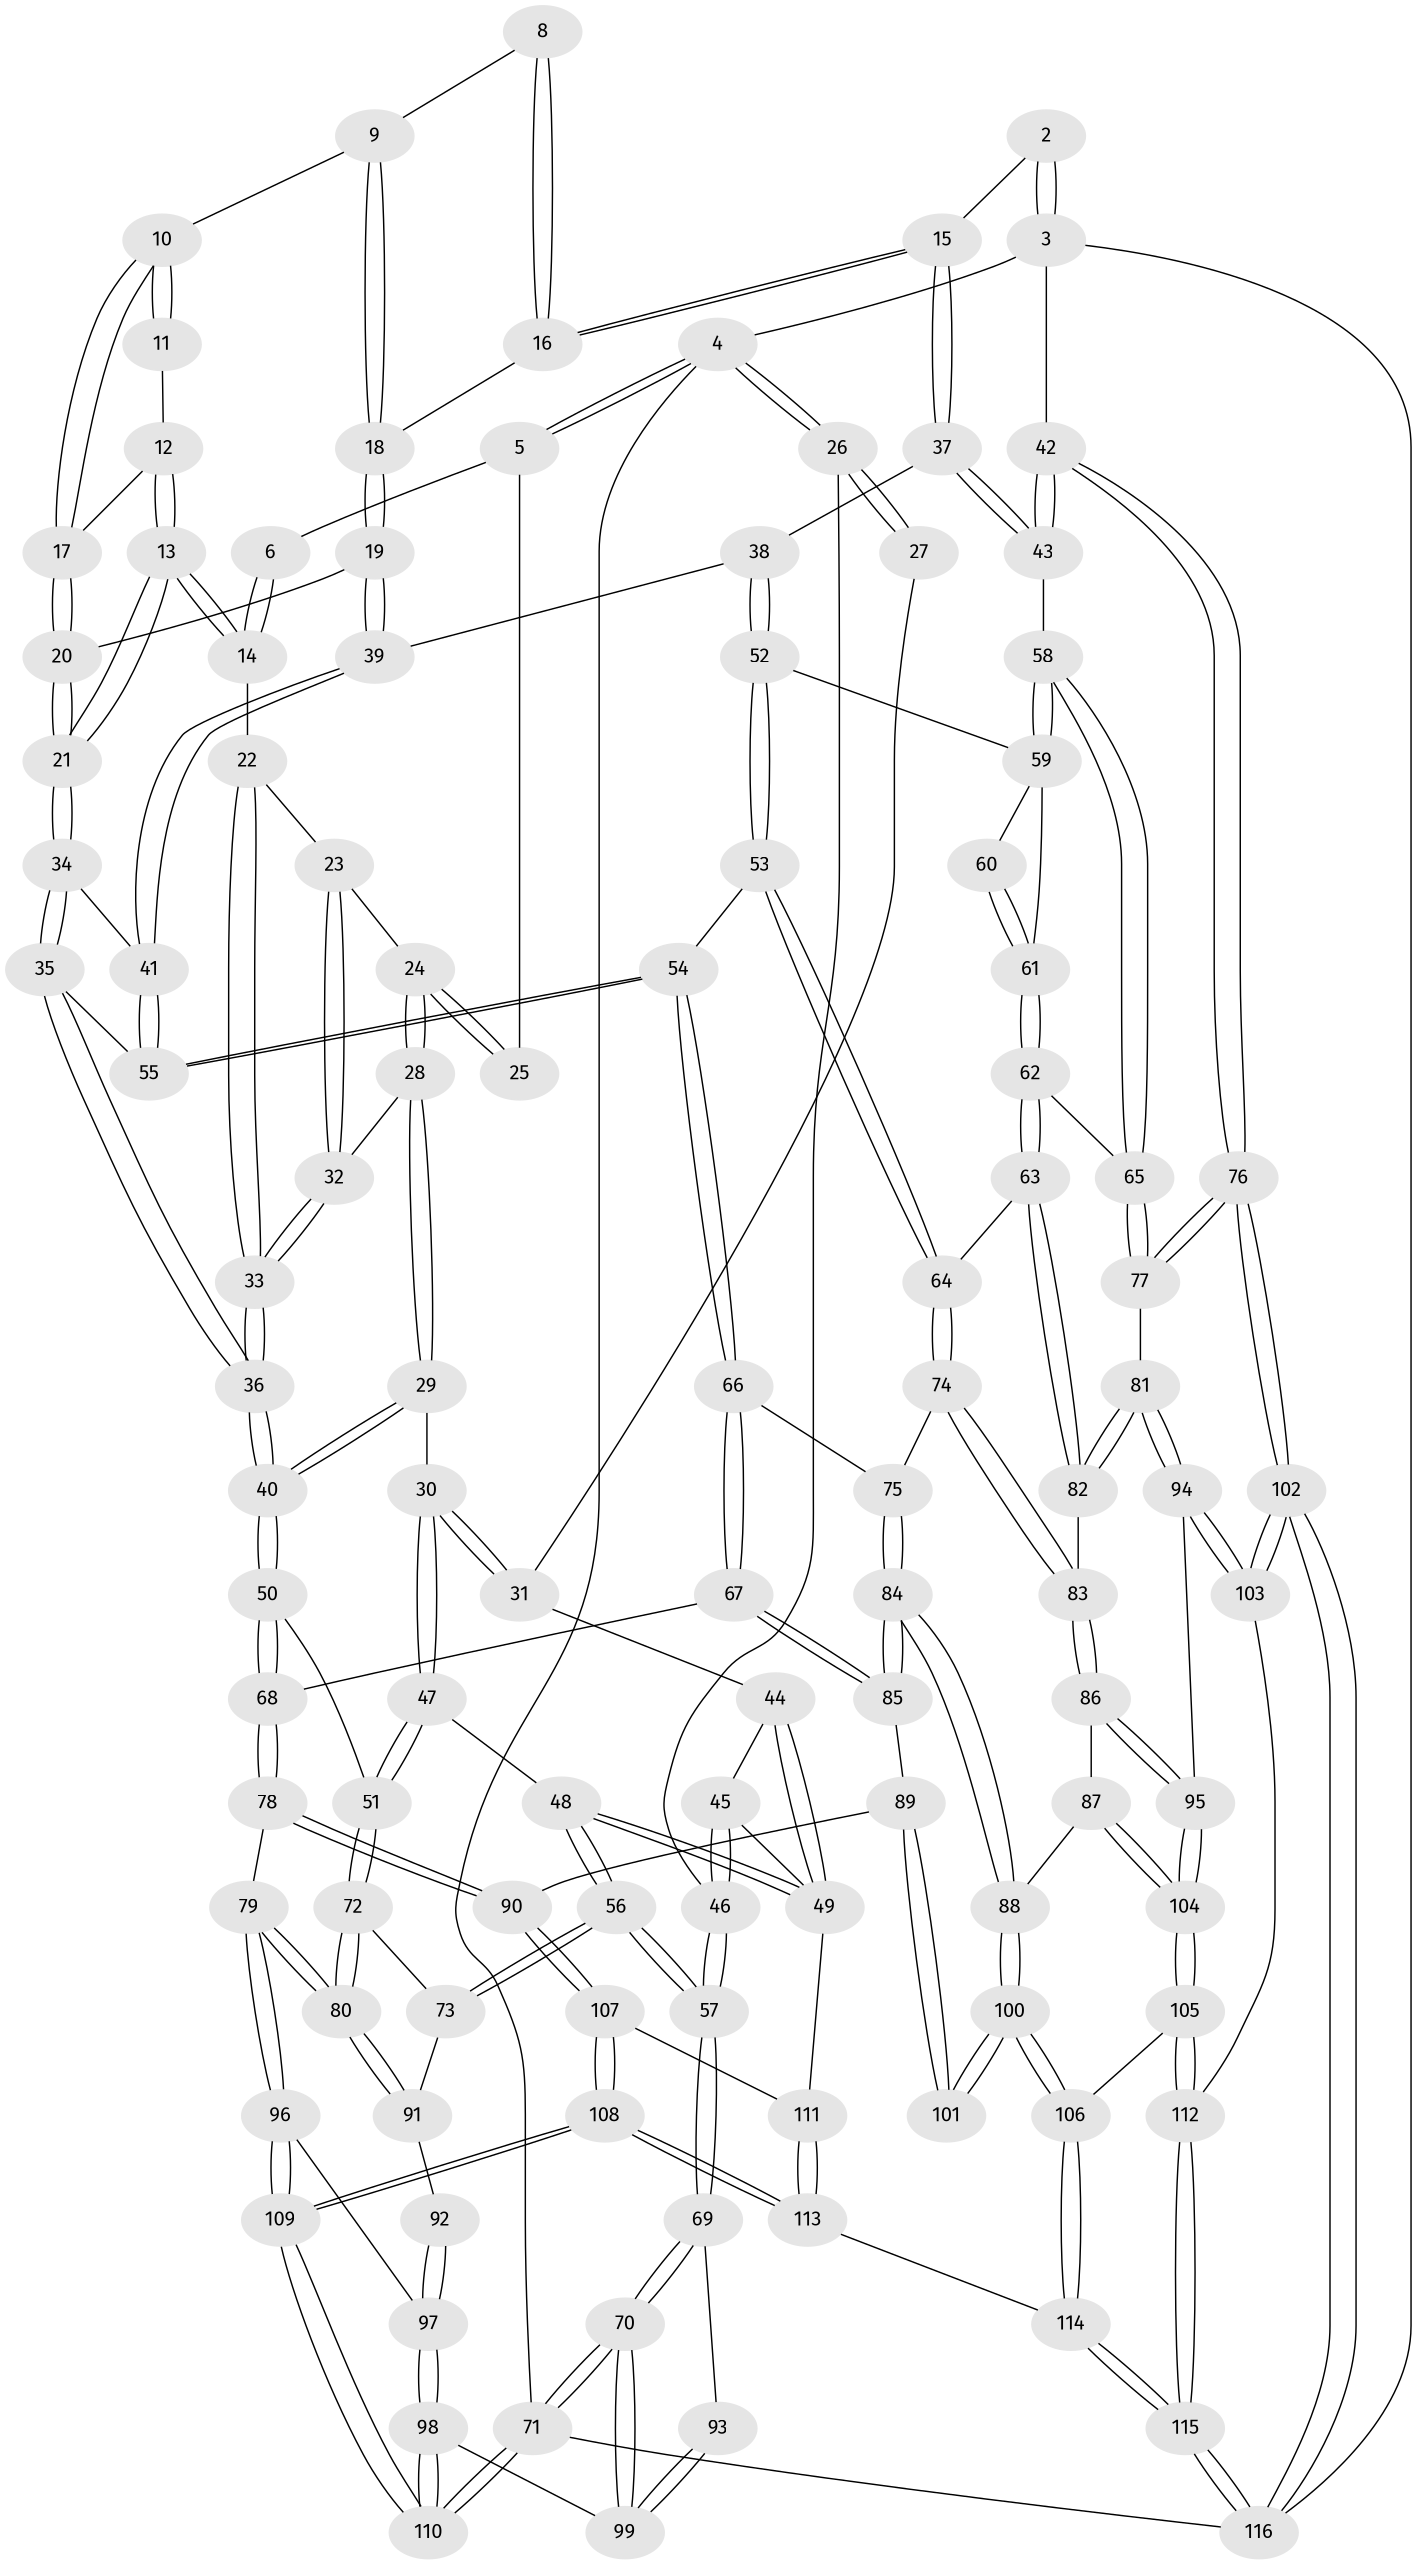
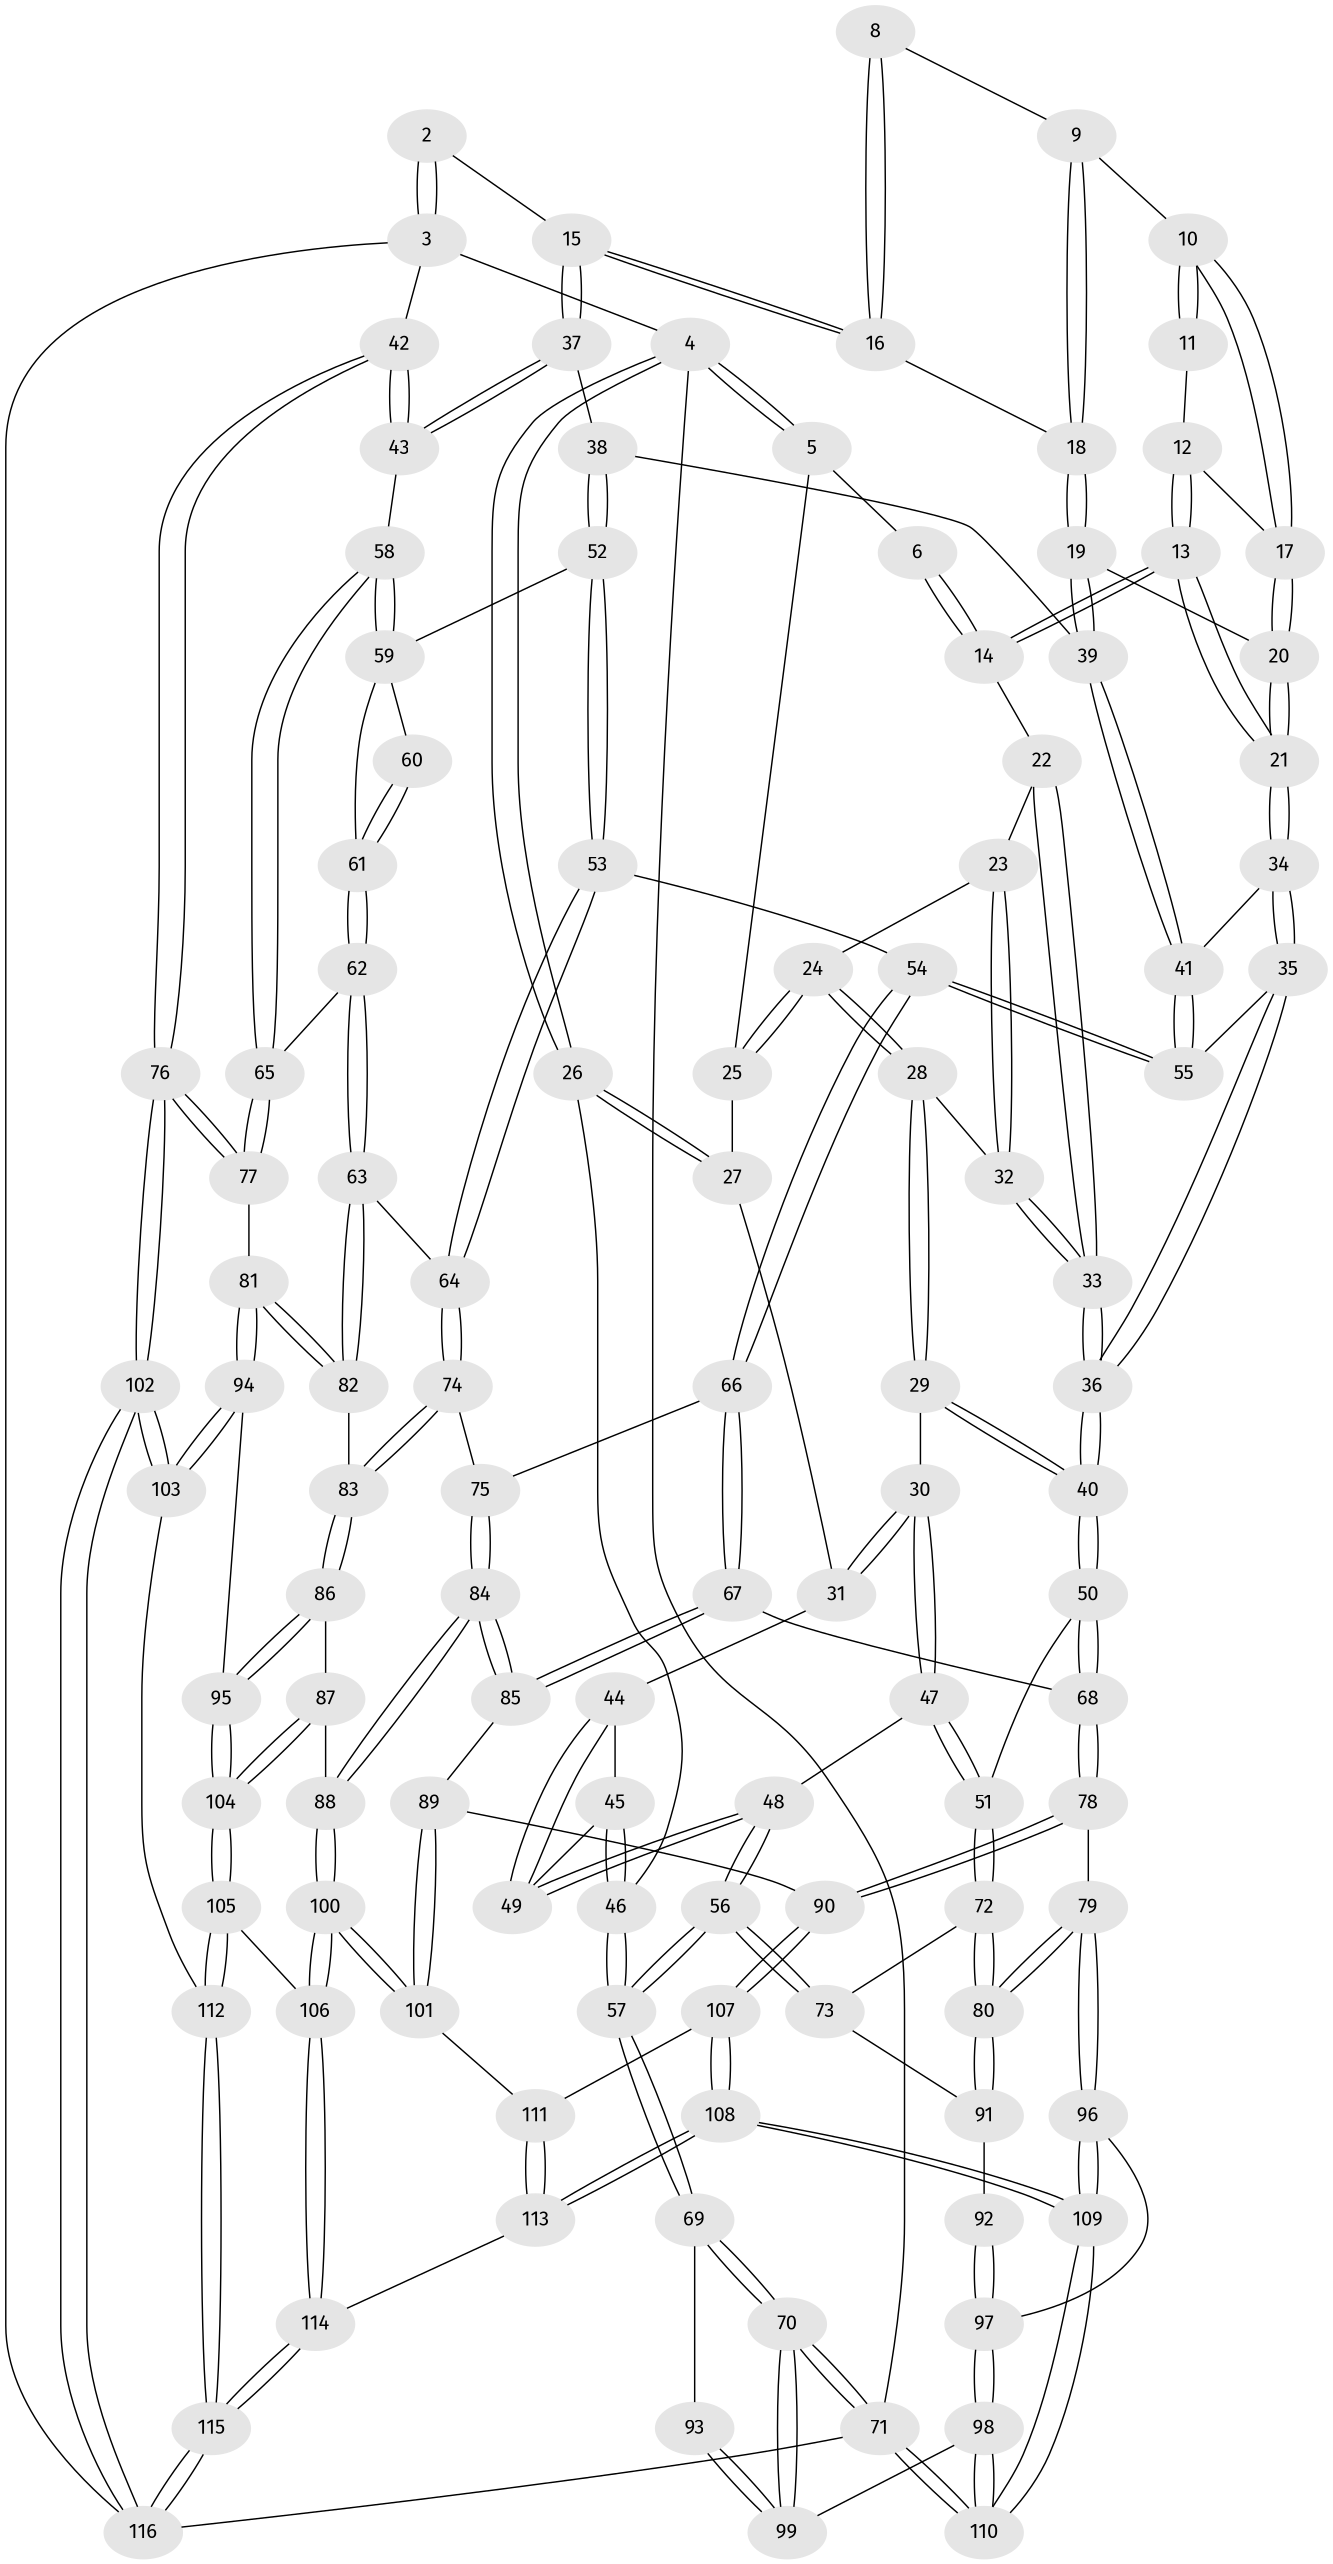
none -> (732, 1126)
(816, 2012) -> (478, 2064)
